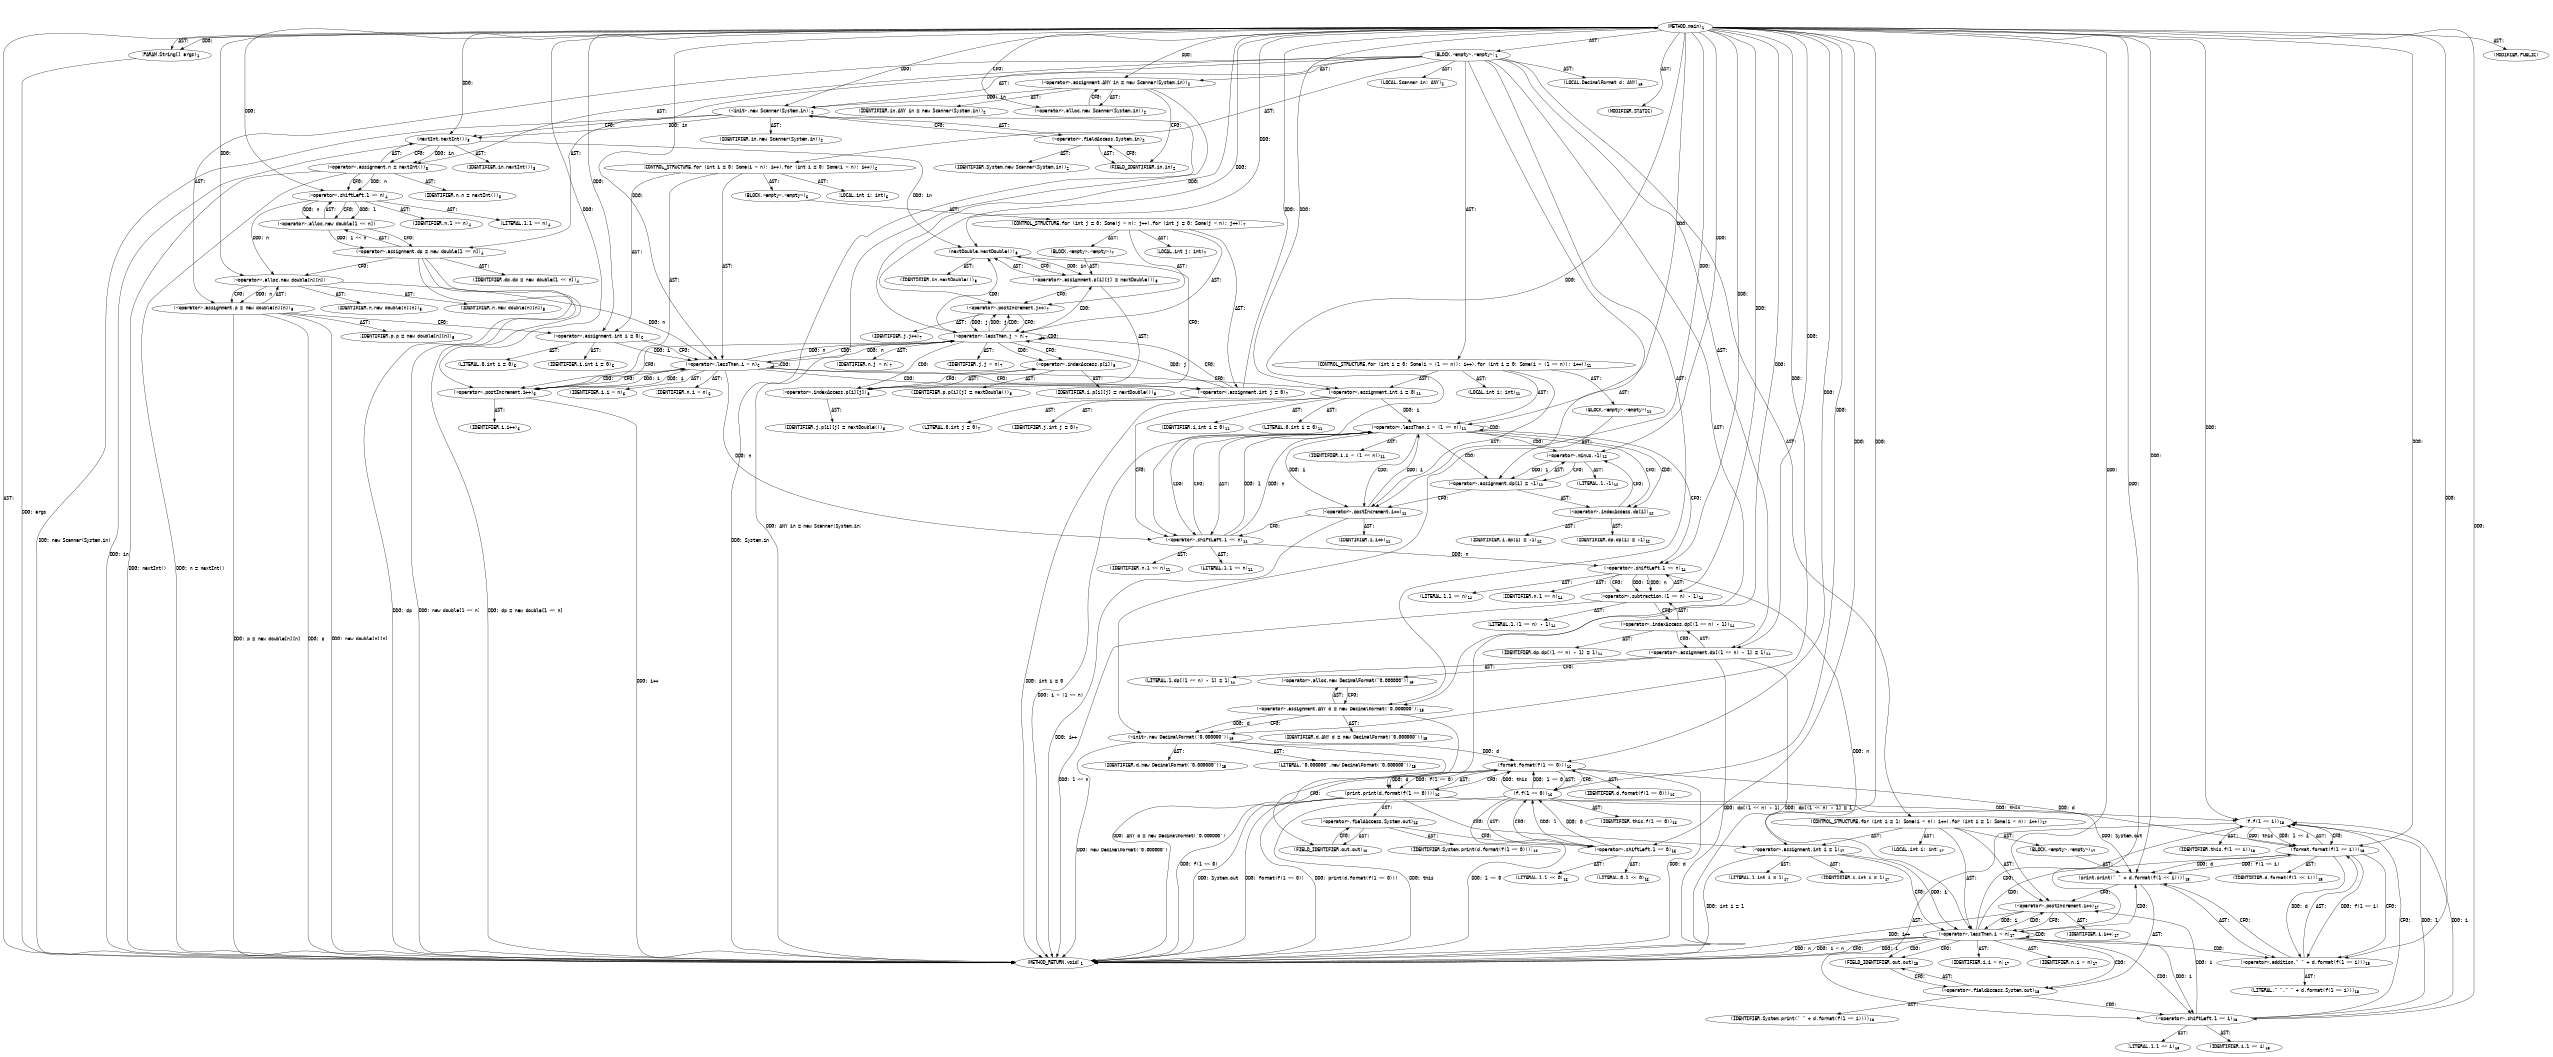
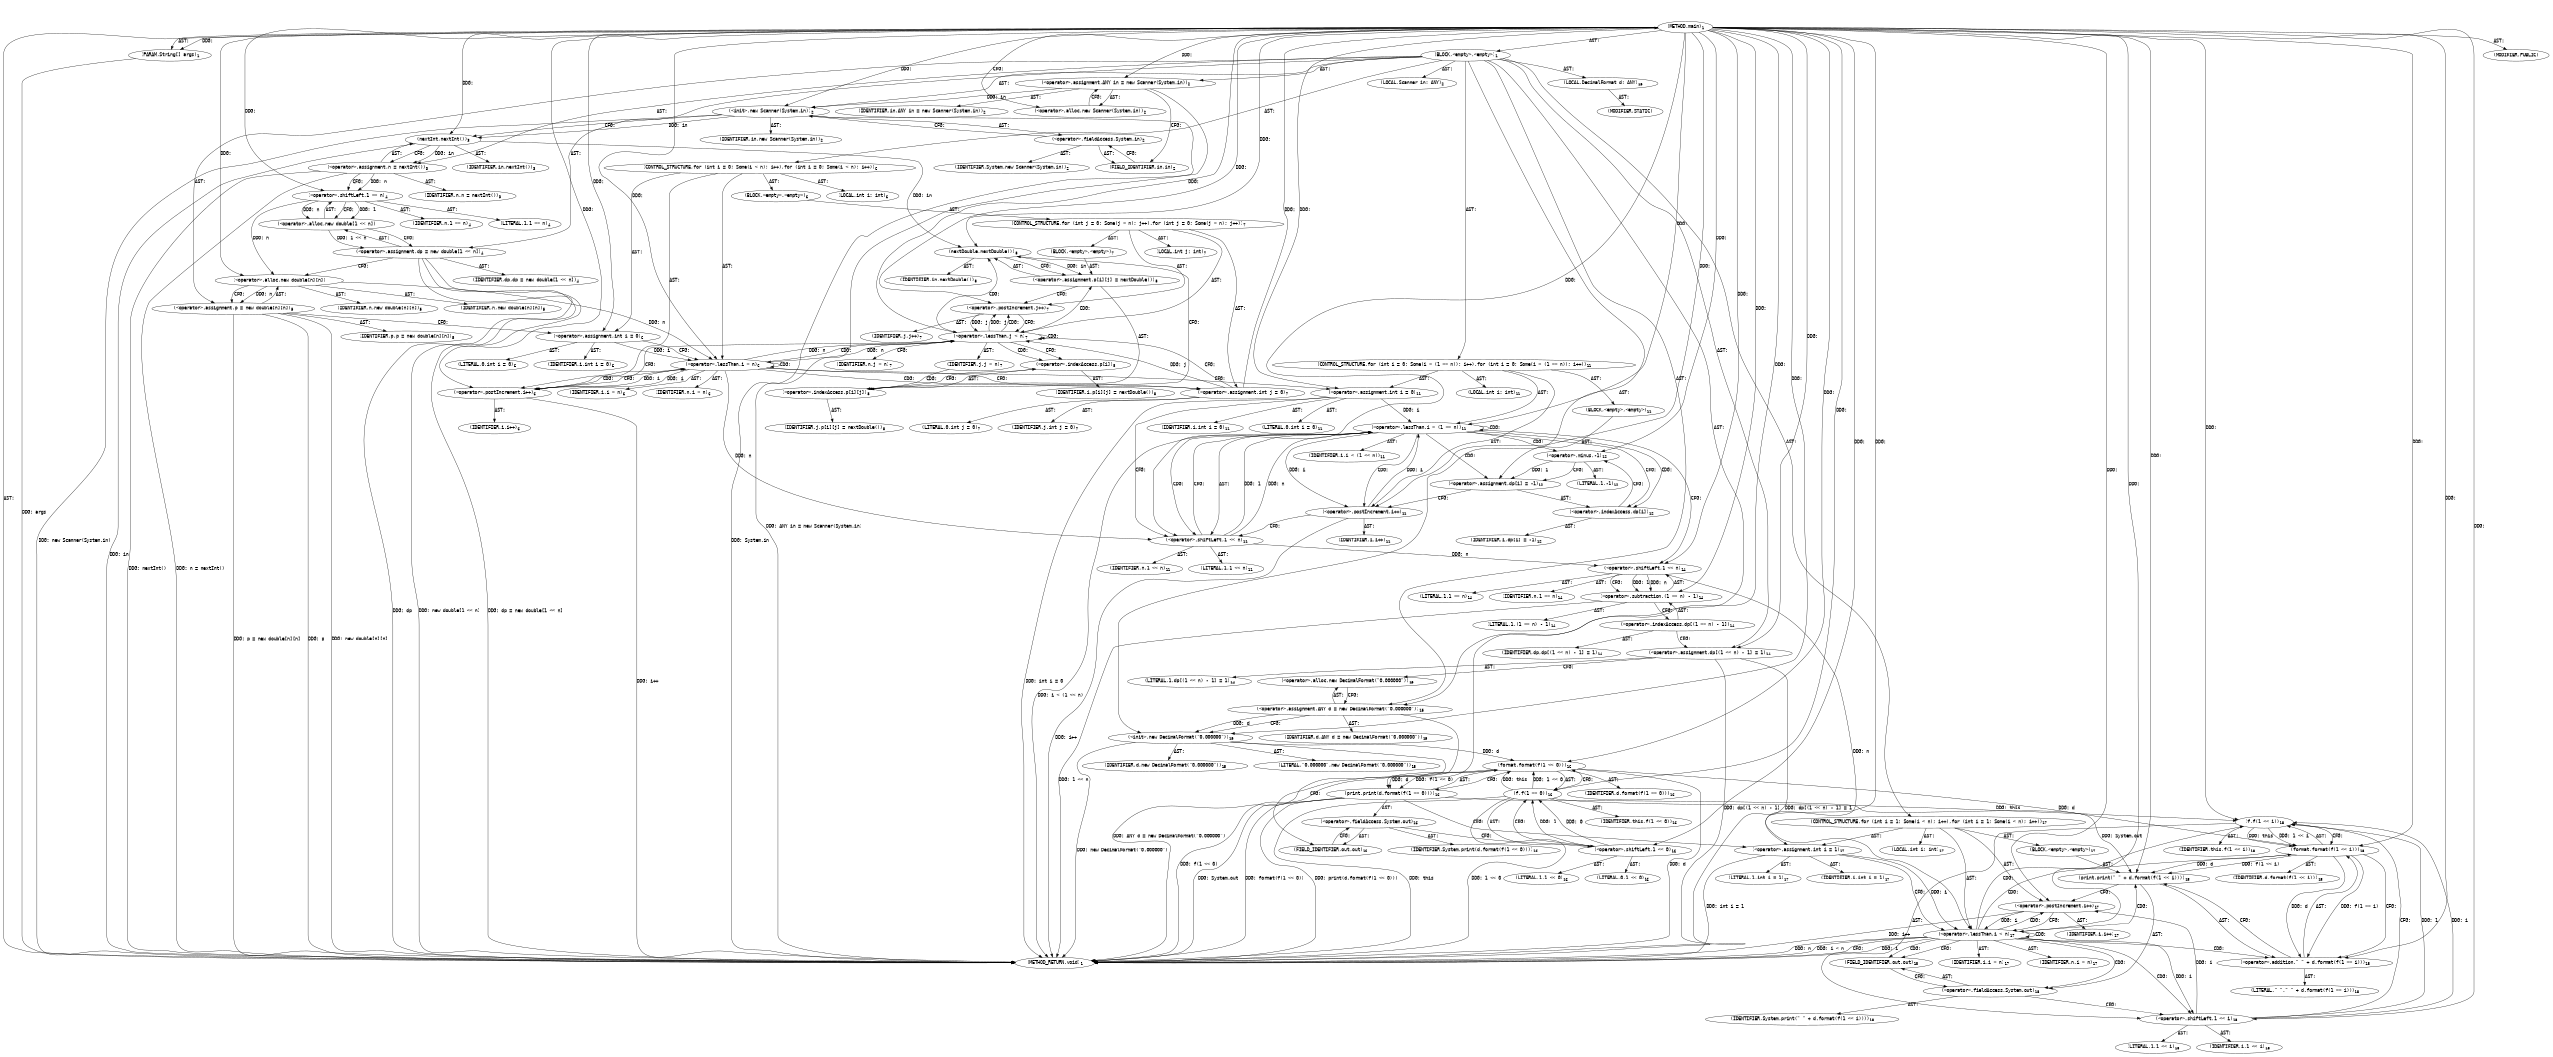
(1661, 70) -> (1615, 96)
(904, 351) -> (904, 351)
(912, 365) -> (922, 380)
(961, 393) -> none
(1546, 474) -> none
(1613, 541) -> none
(1698, 640) -> none
